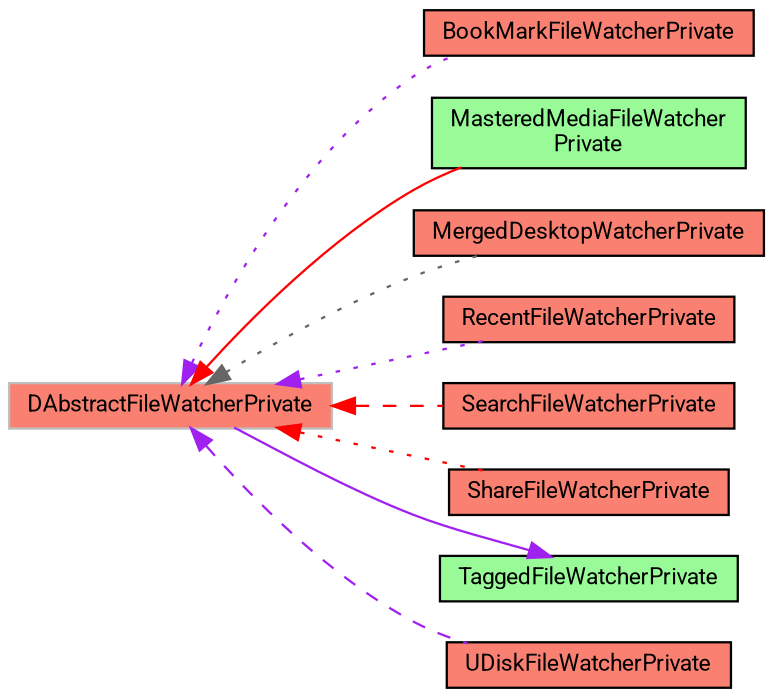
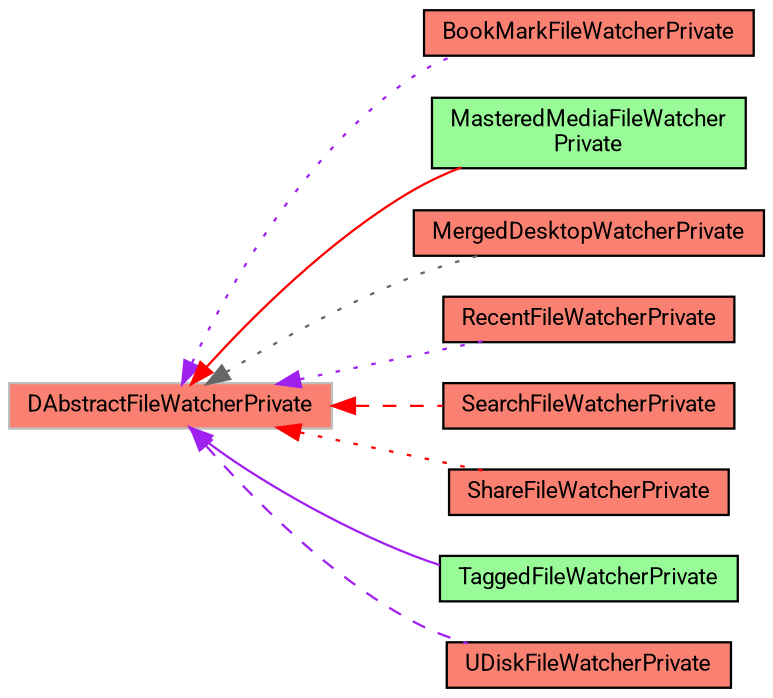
(377, 500) -> (319, 512)
